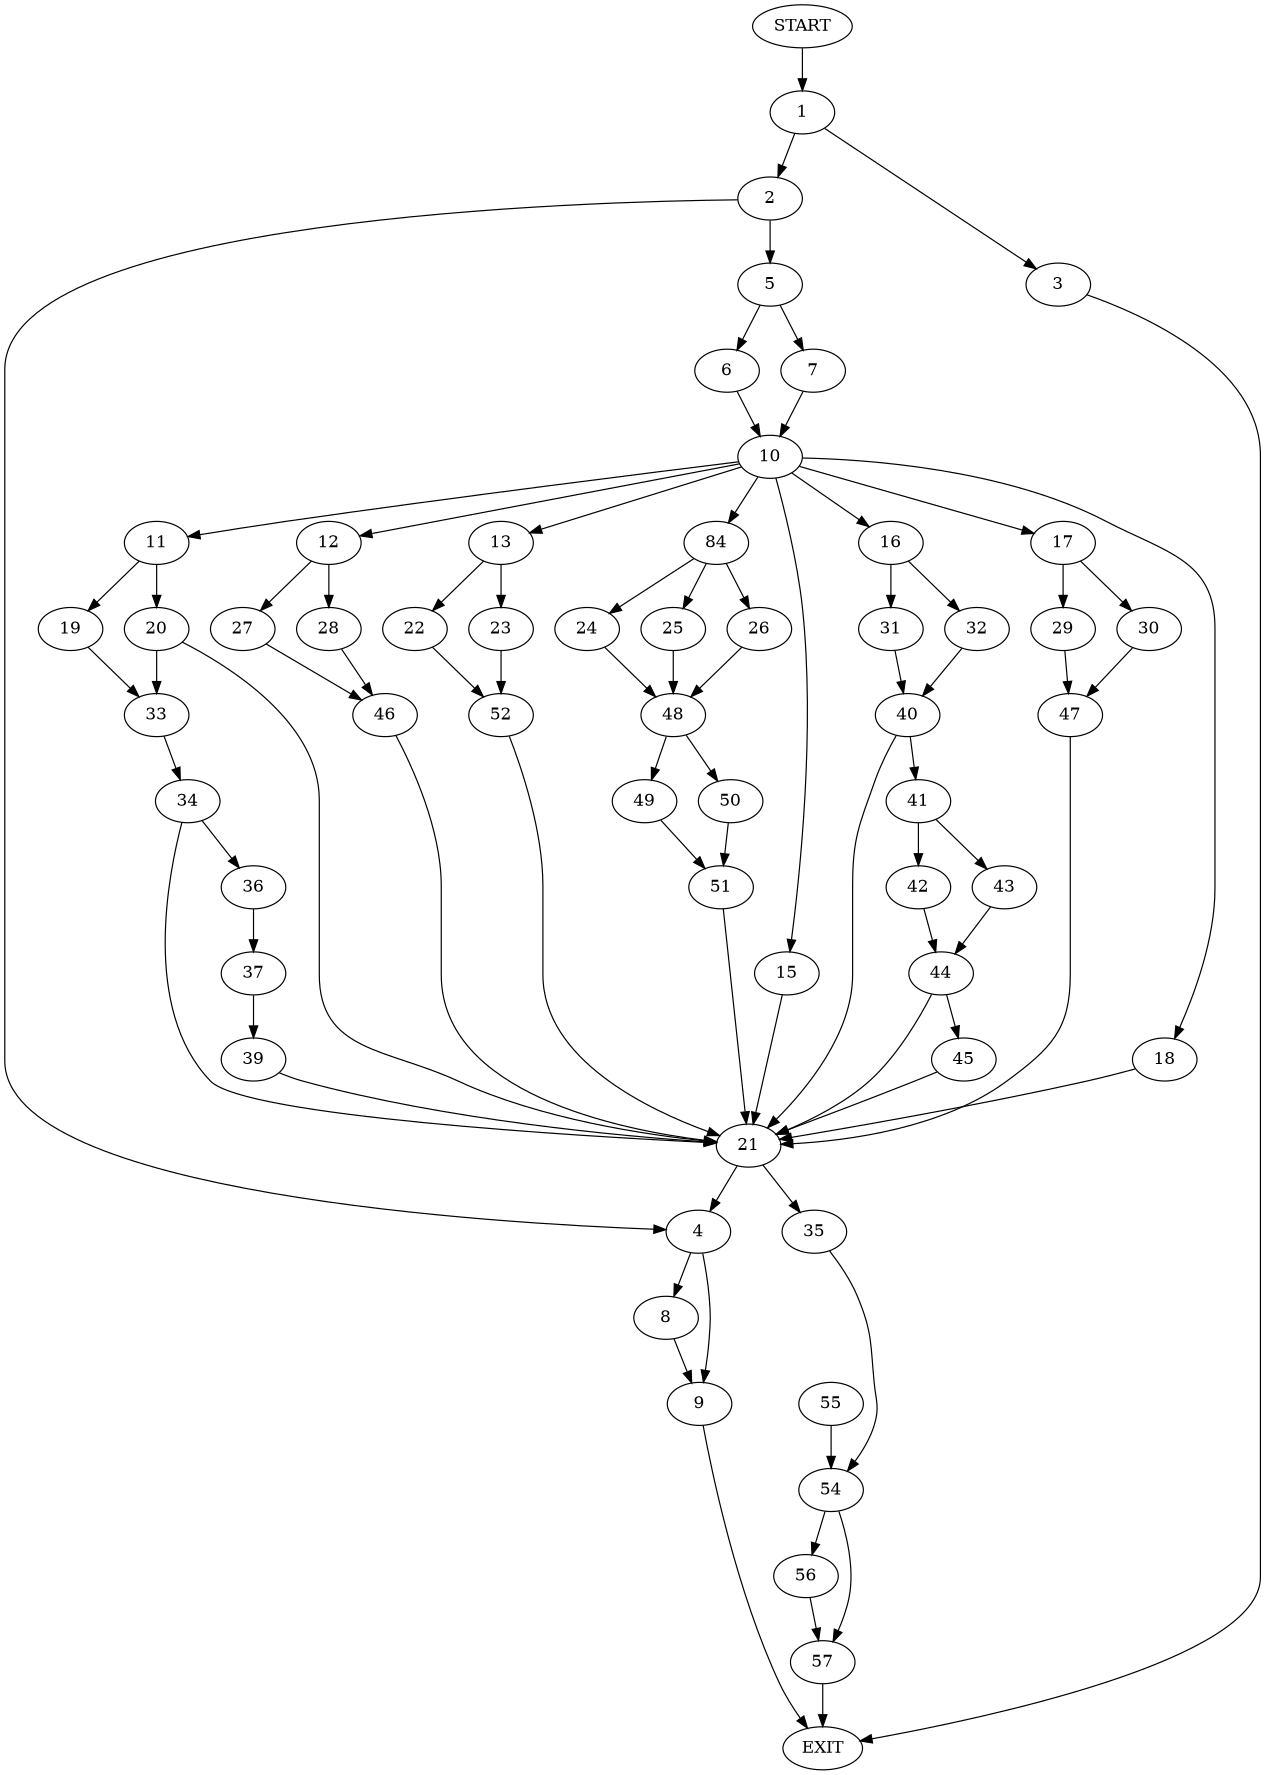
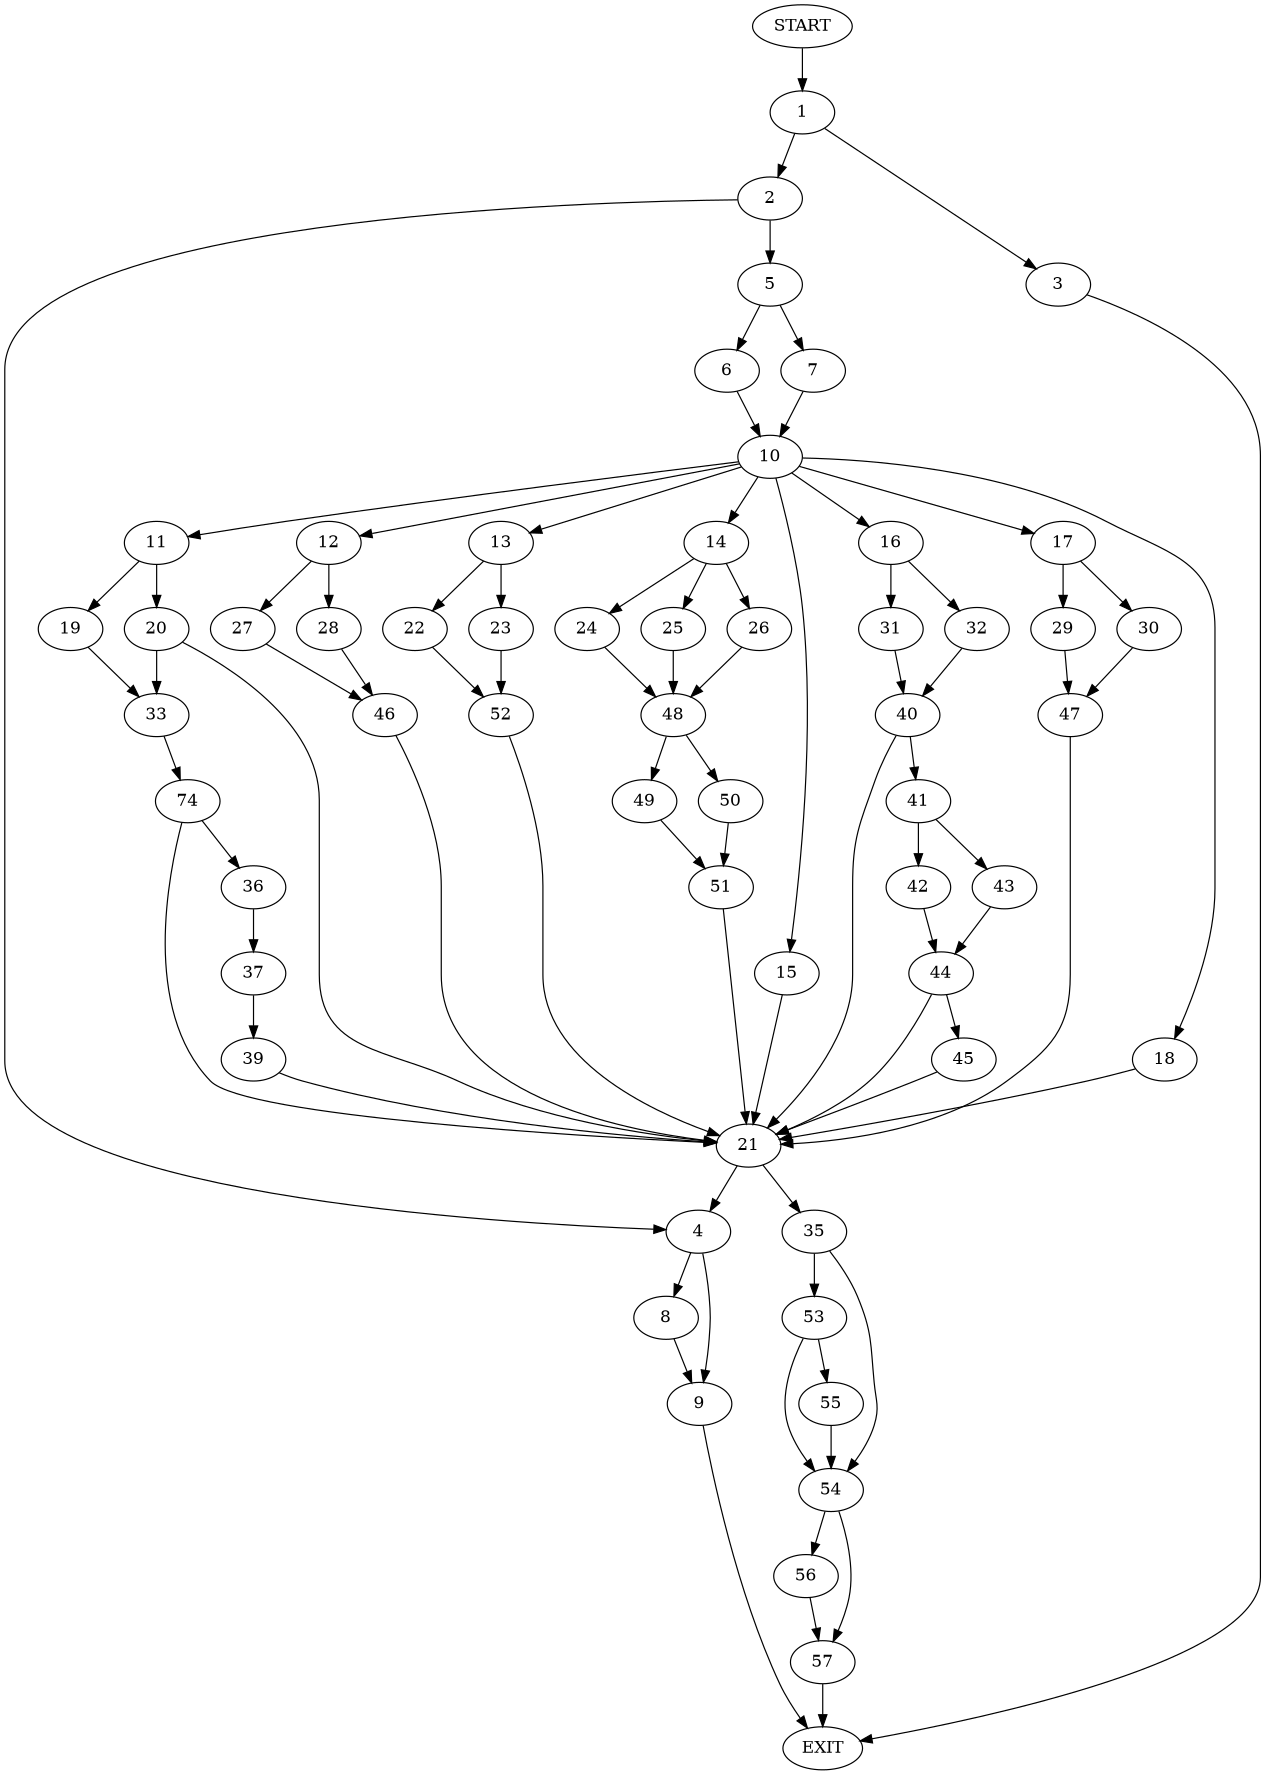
(716, 543) -> (716, 543)
(188, 801) -> (188, 801)
none -> (814, 1318)
